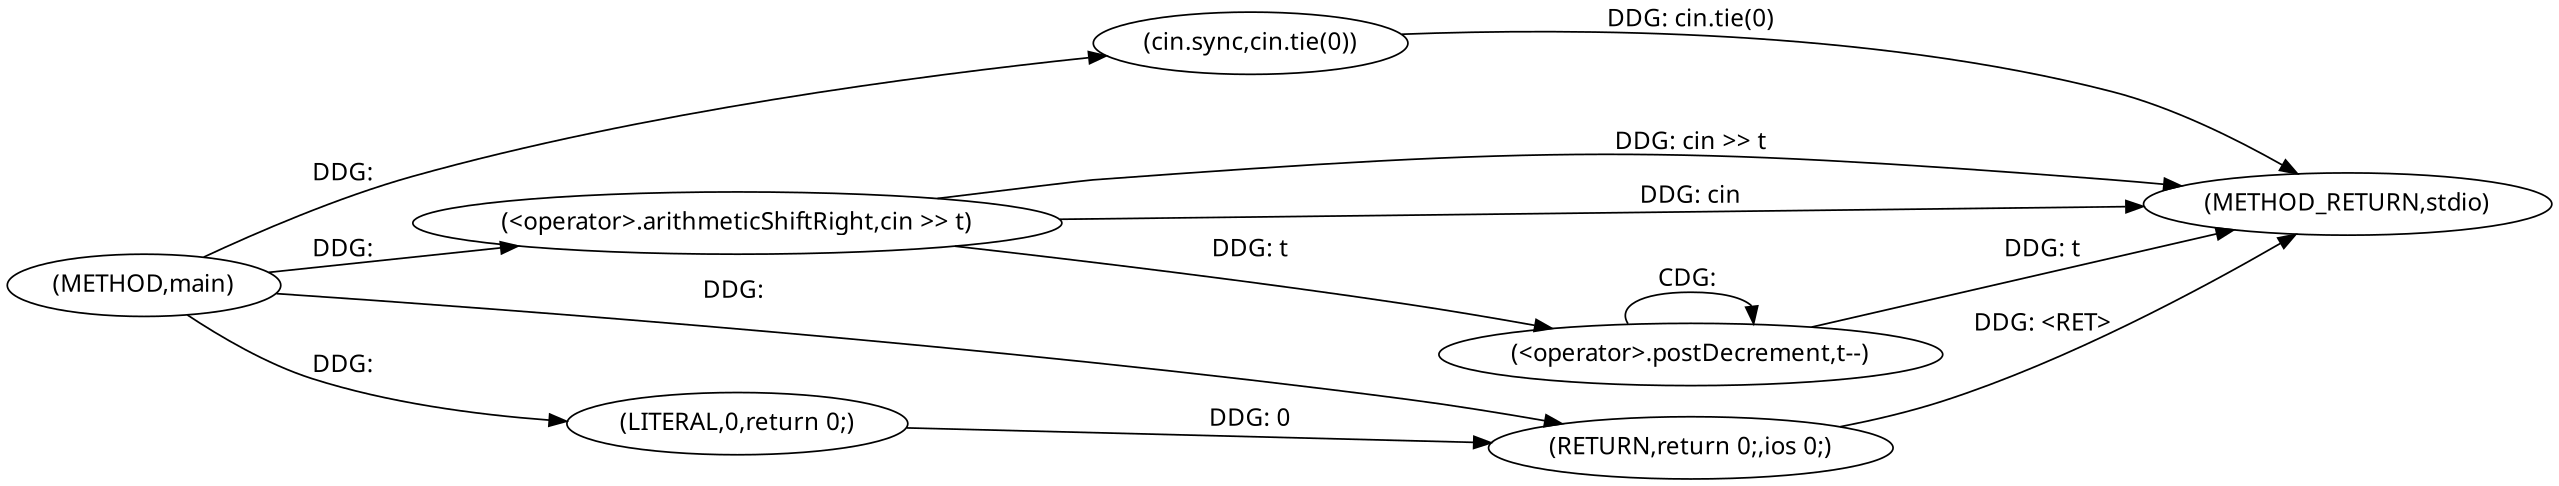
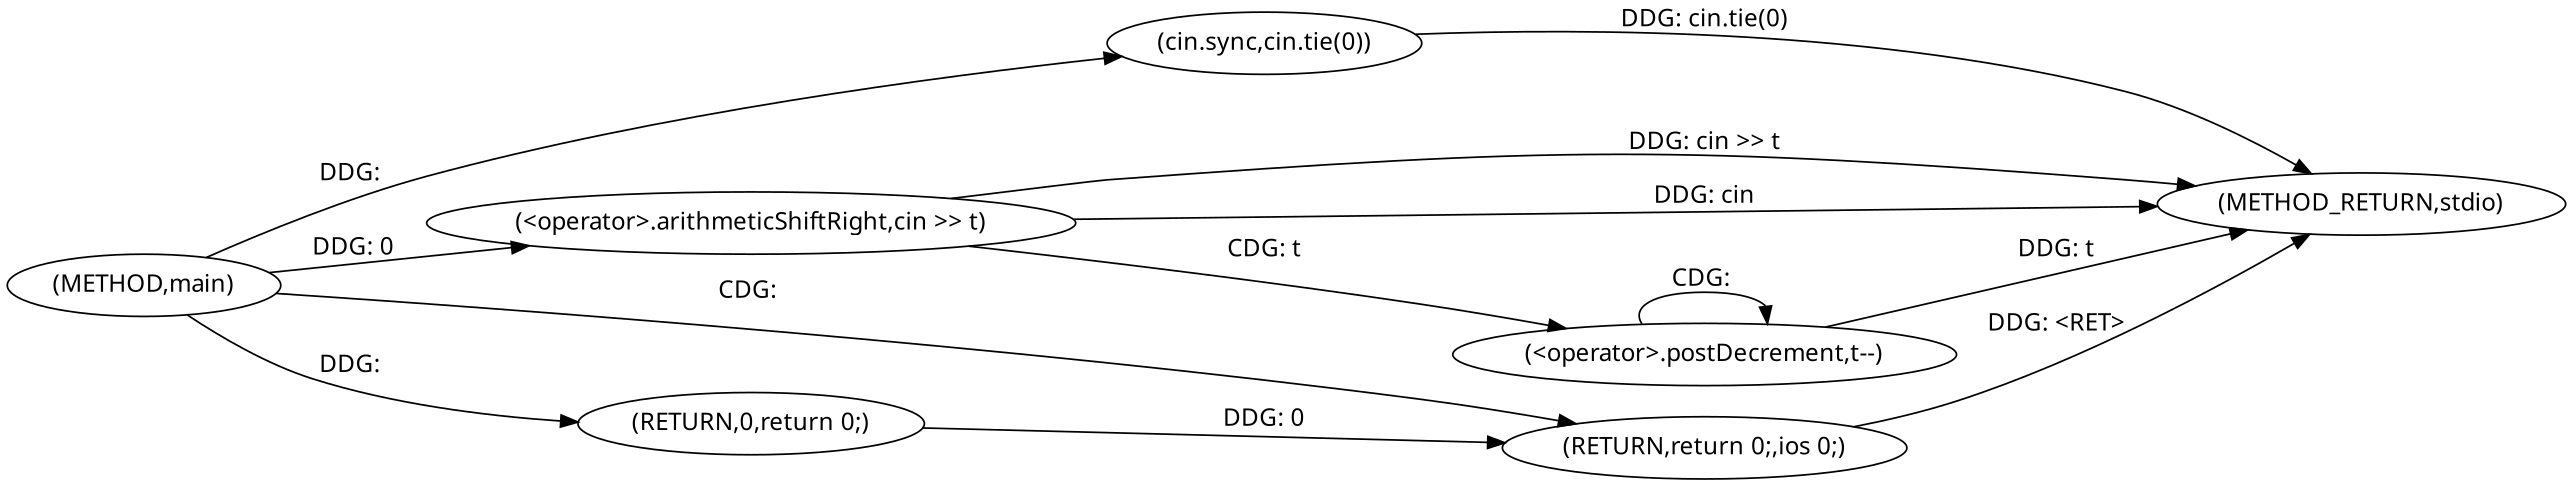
(347, 250) -> (354, 248)
(1251, 250) -> (1264, 250)
(737, 291) -> (751, 291)
(737, 424) -> (751, 424)
